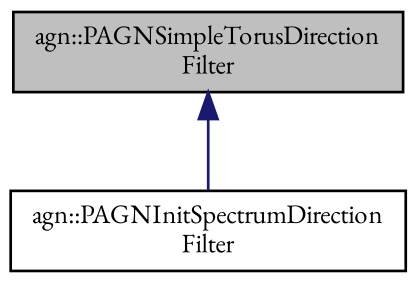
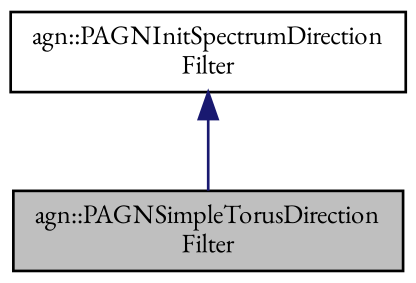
(208, 155) -> (208, 155)
